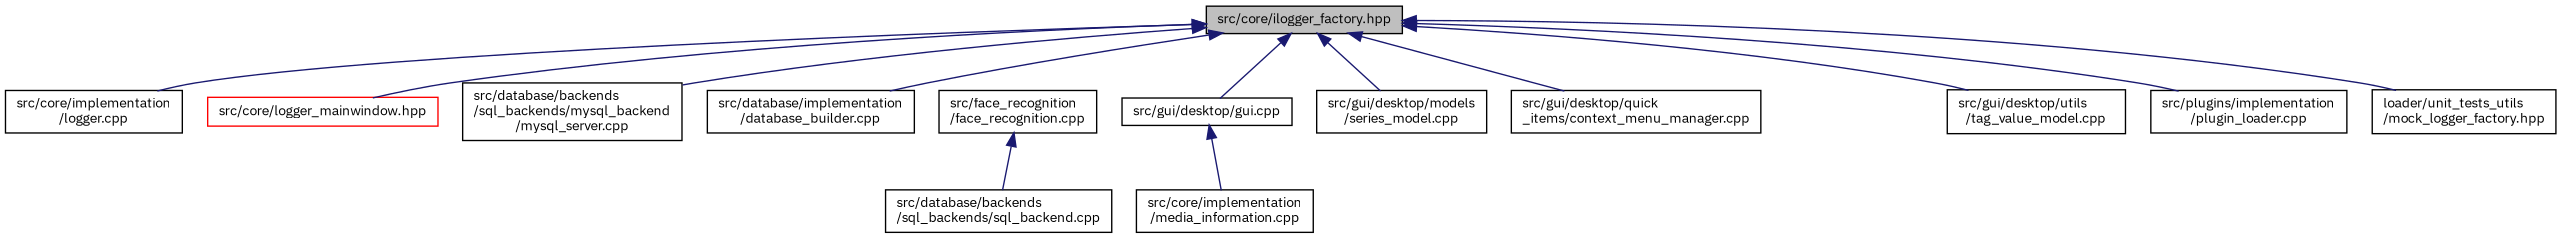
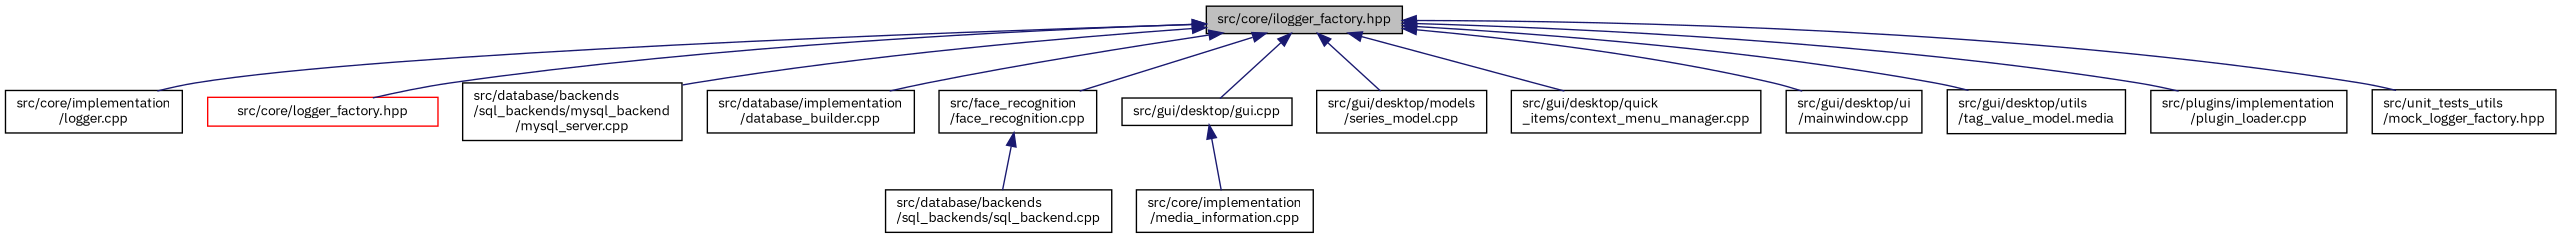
none -> (1166, 64)
(323, 112) -> (323, 112)
none -> (1854, 112)
(2036, 112) -> (2036, 112)
(2464, 112) -> (2464, 112)
